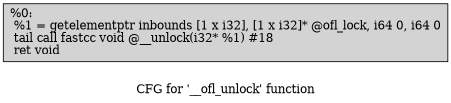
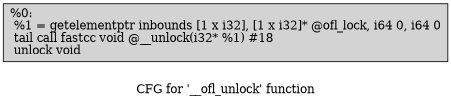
(35, 51) -> (46, 51)
